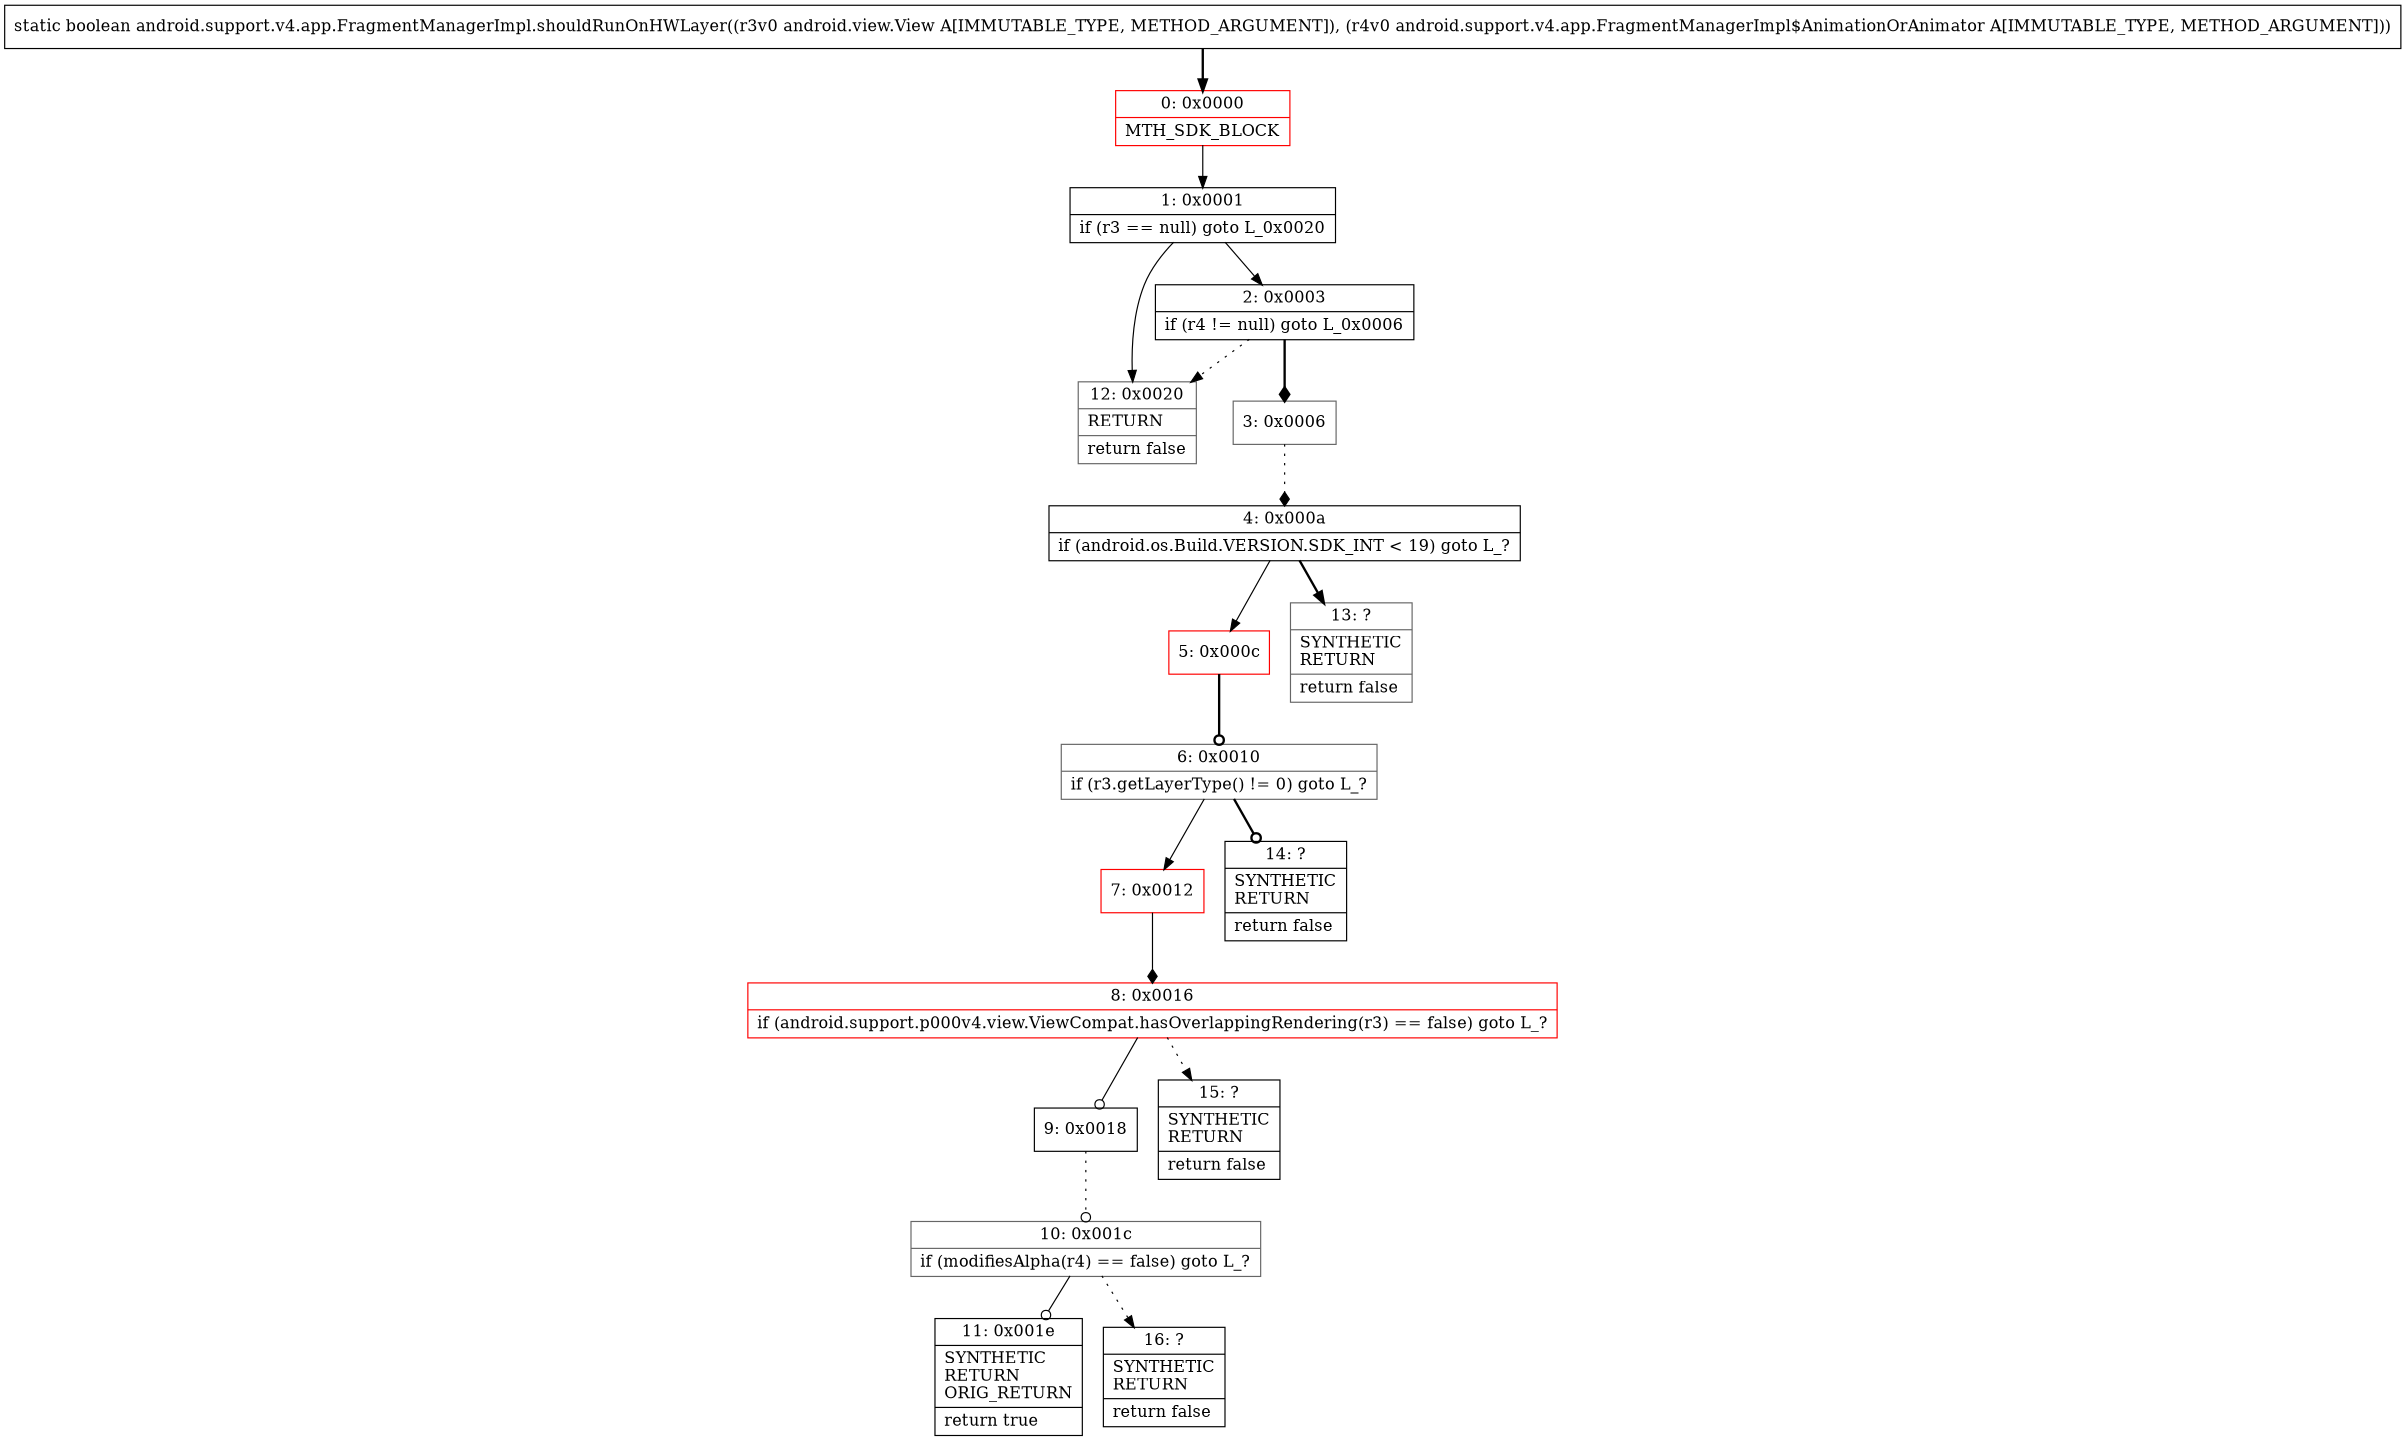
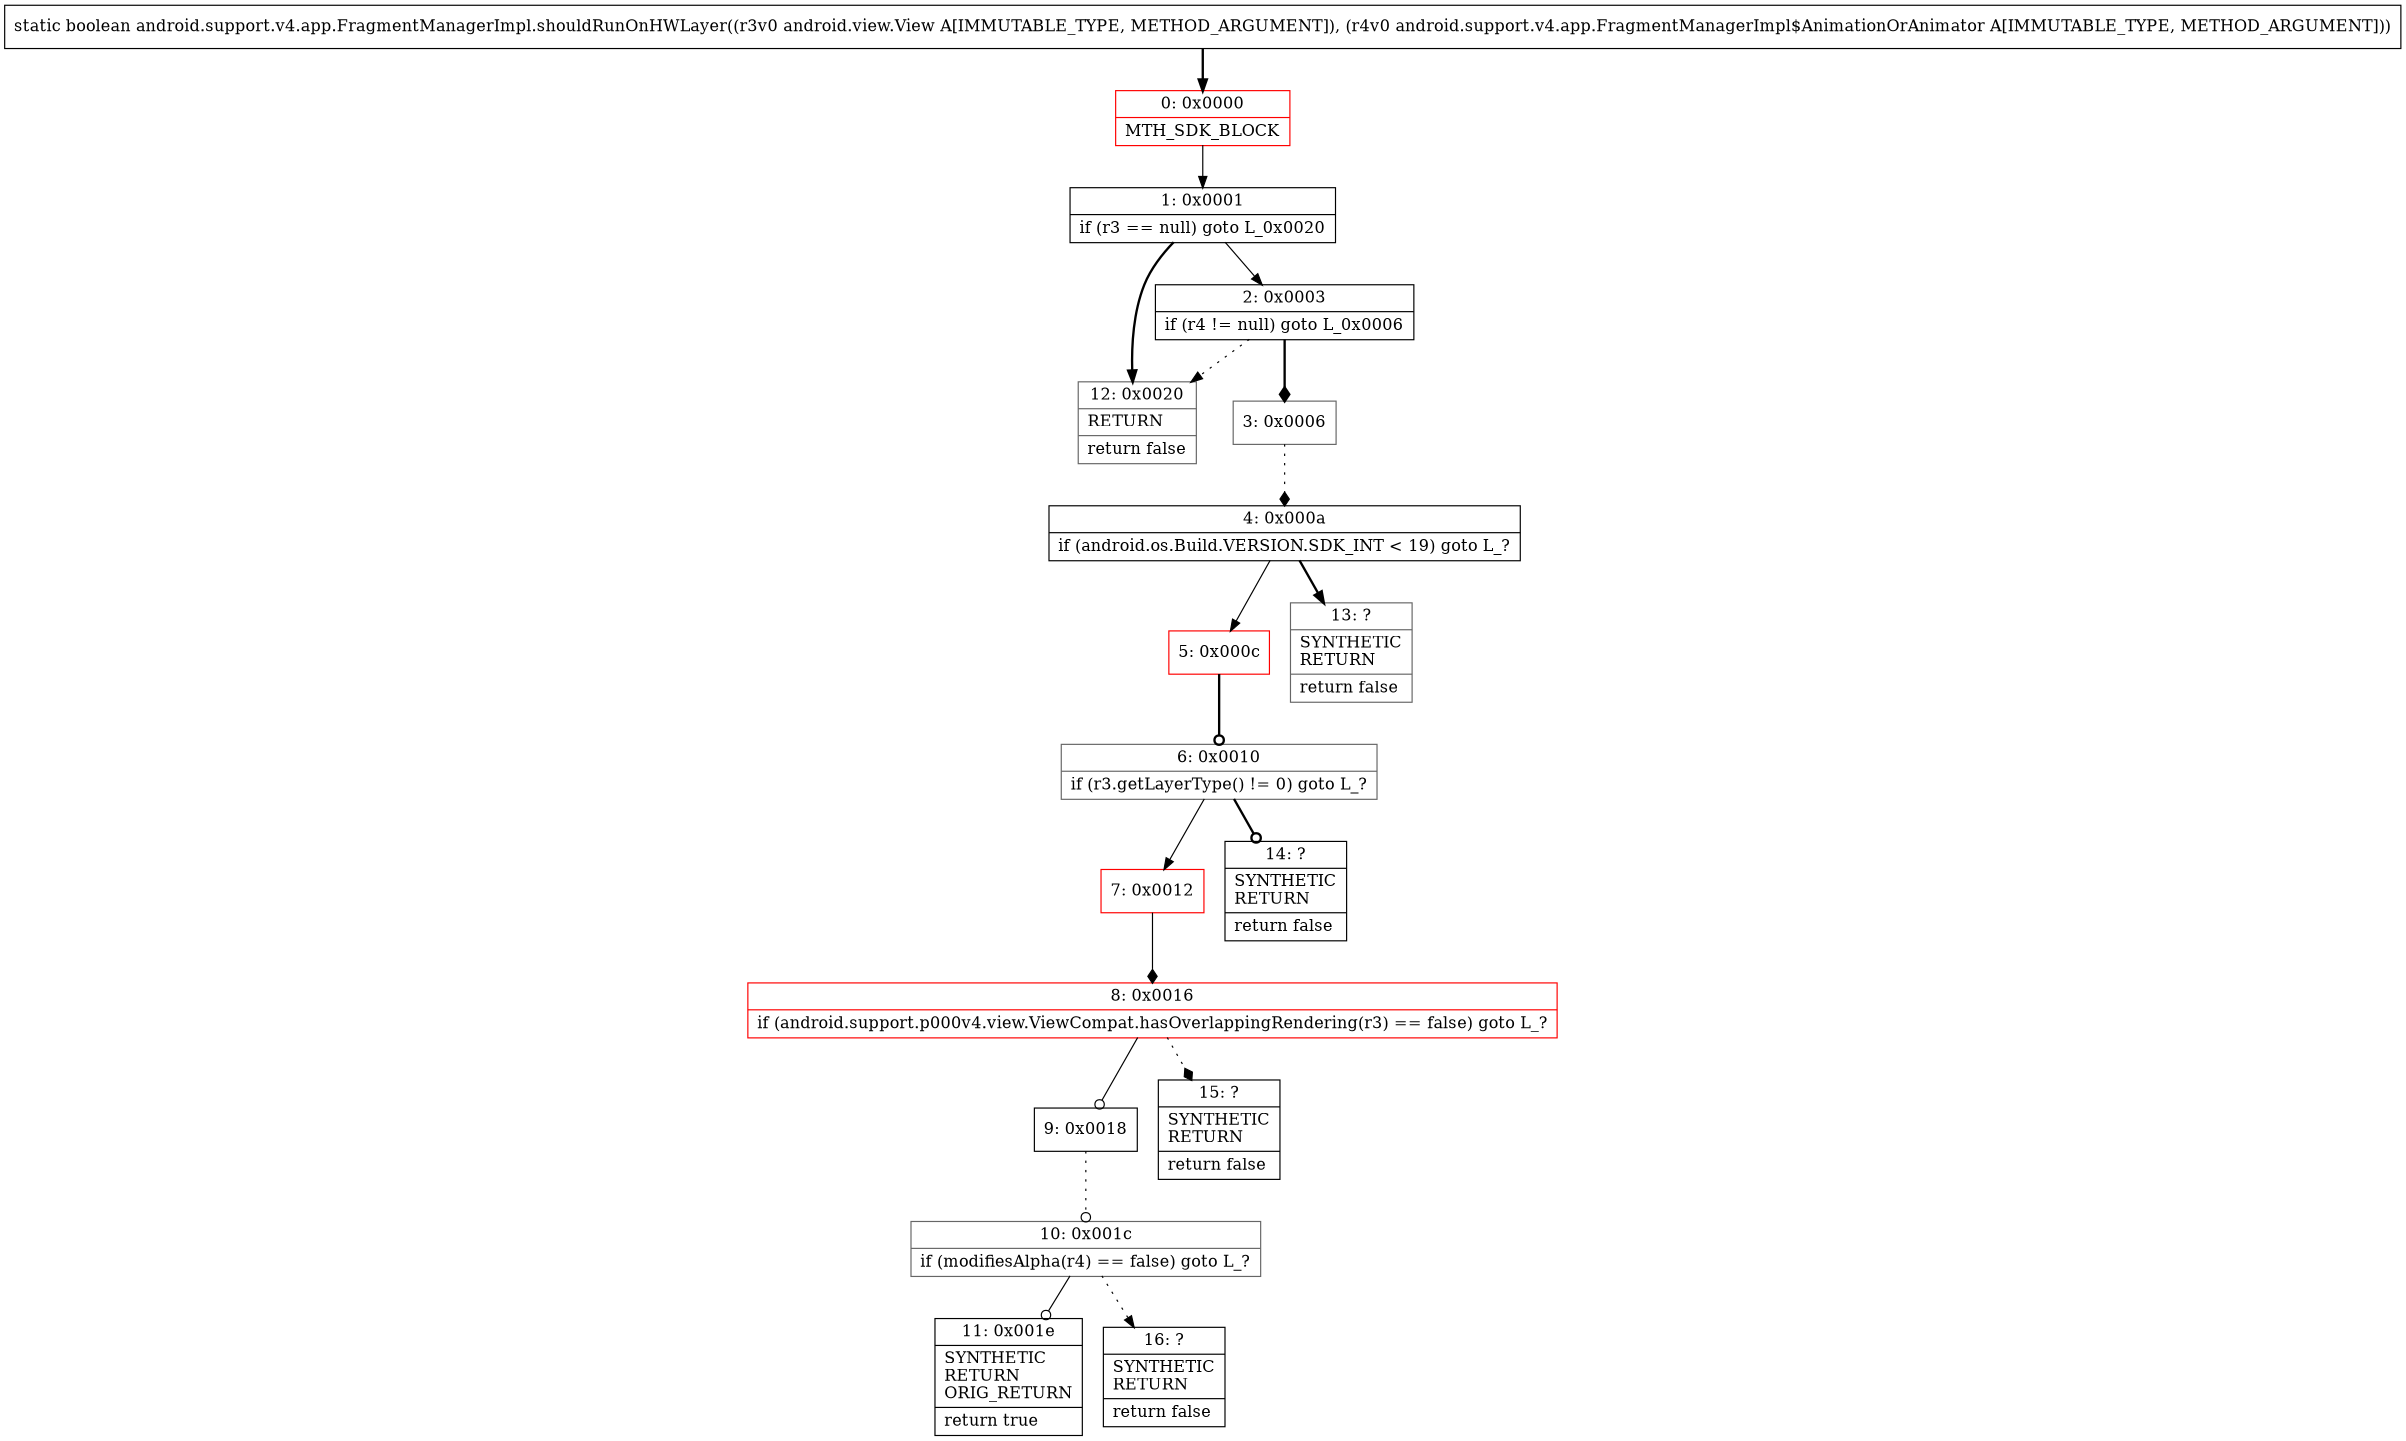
(1139, 301) -> (1139, 301)
(1176, 1053) -> (1176, 1053)
